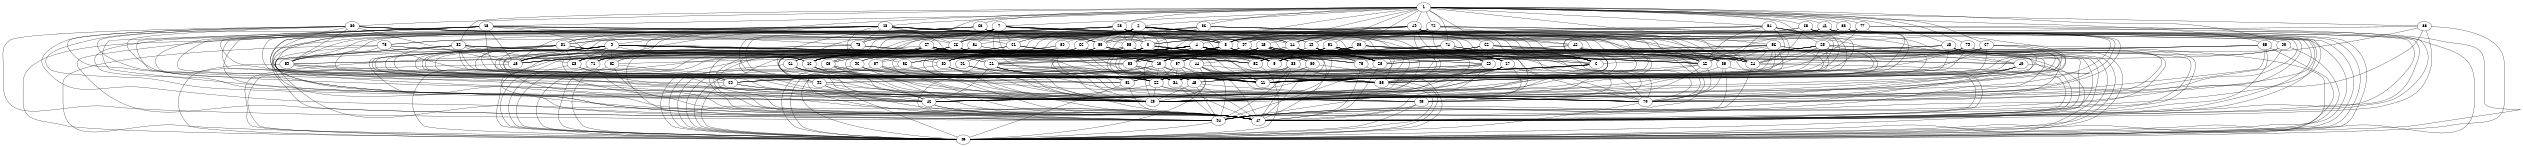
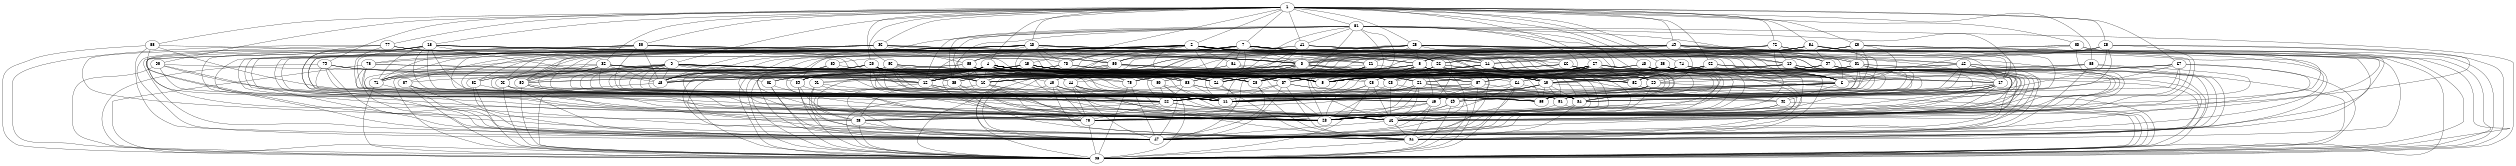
(1675, 57) -> (1329, 36)
(1293, 64) -> (1284, 83)
none -> (456, 126)
(1349, 129) -> none
